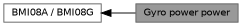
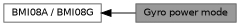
(187, 13) -> (186, 13)
